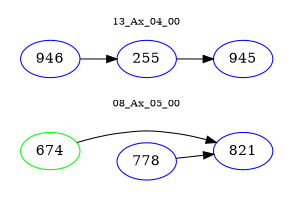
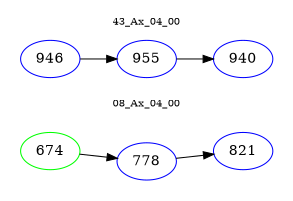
(147, 22) -> (147, 22)
(147, 59) -> (147, 59)
(243, 59) -> (243, 59)
(147, 104) -> (147, 104)
(141, 131) -> (93, 156)
